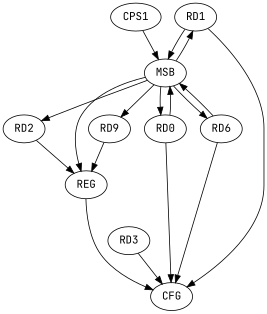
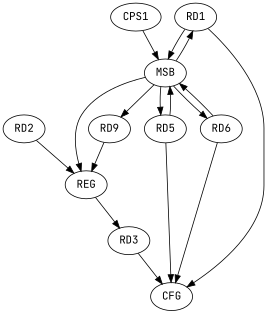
(83, 104) -> none
(165, 129) -> (165, 129)
(100, 253) -> (105, 210)
